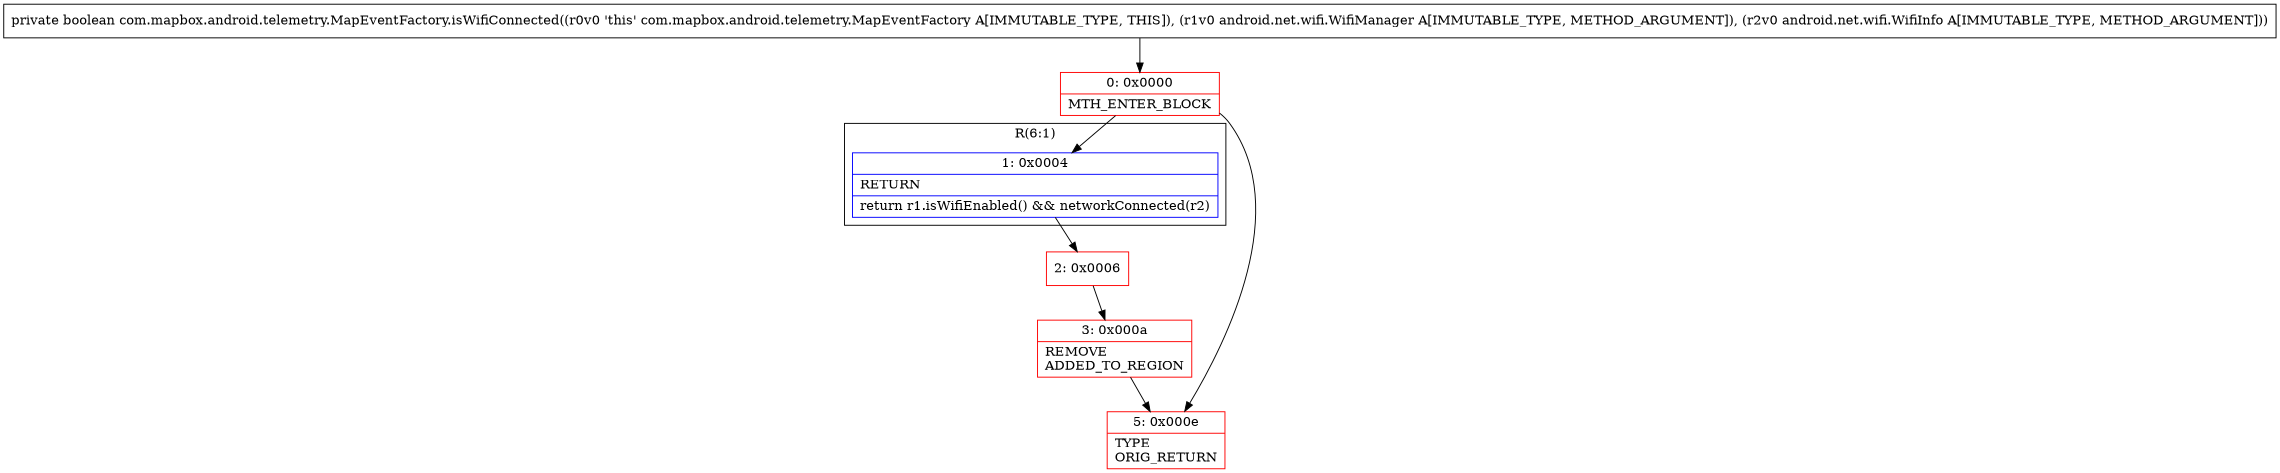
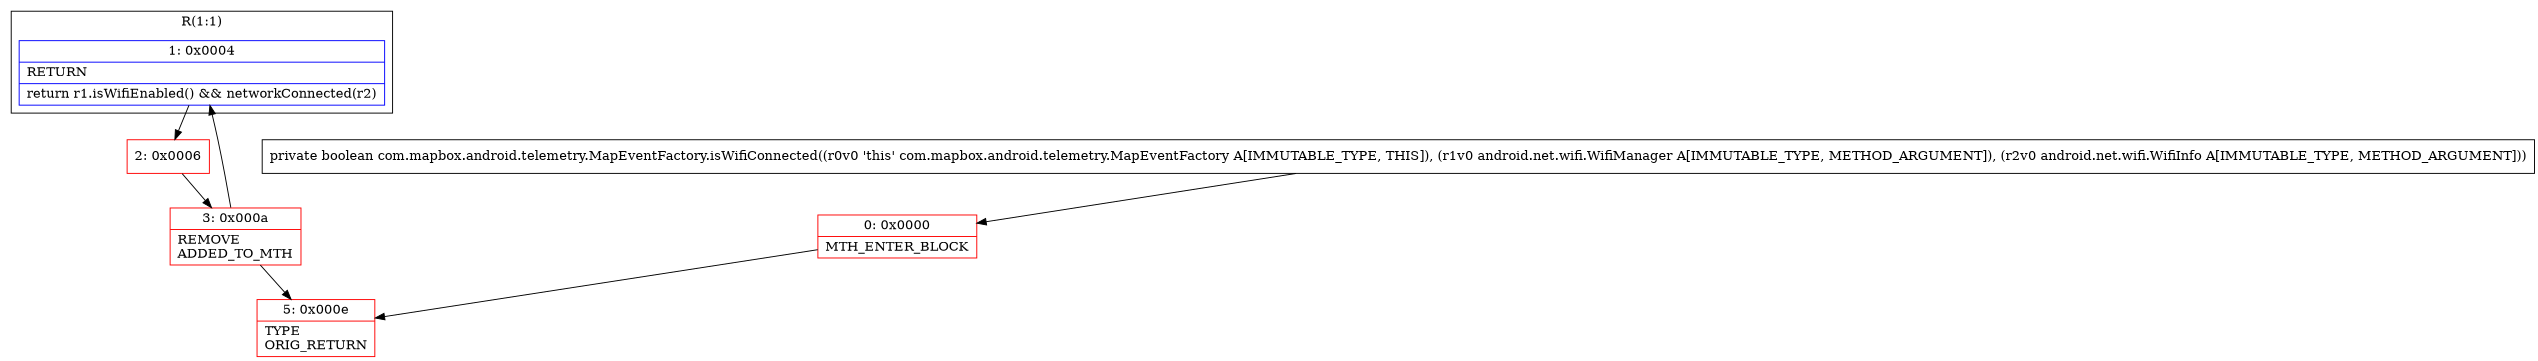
(1097, 131) -> (222, 161)
(1035, 134) -> (202, 22)
(1115, 366) -> (236, 254)
